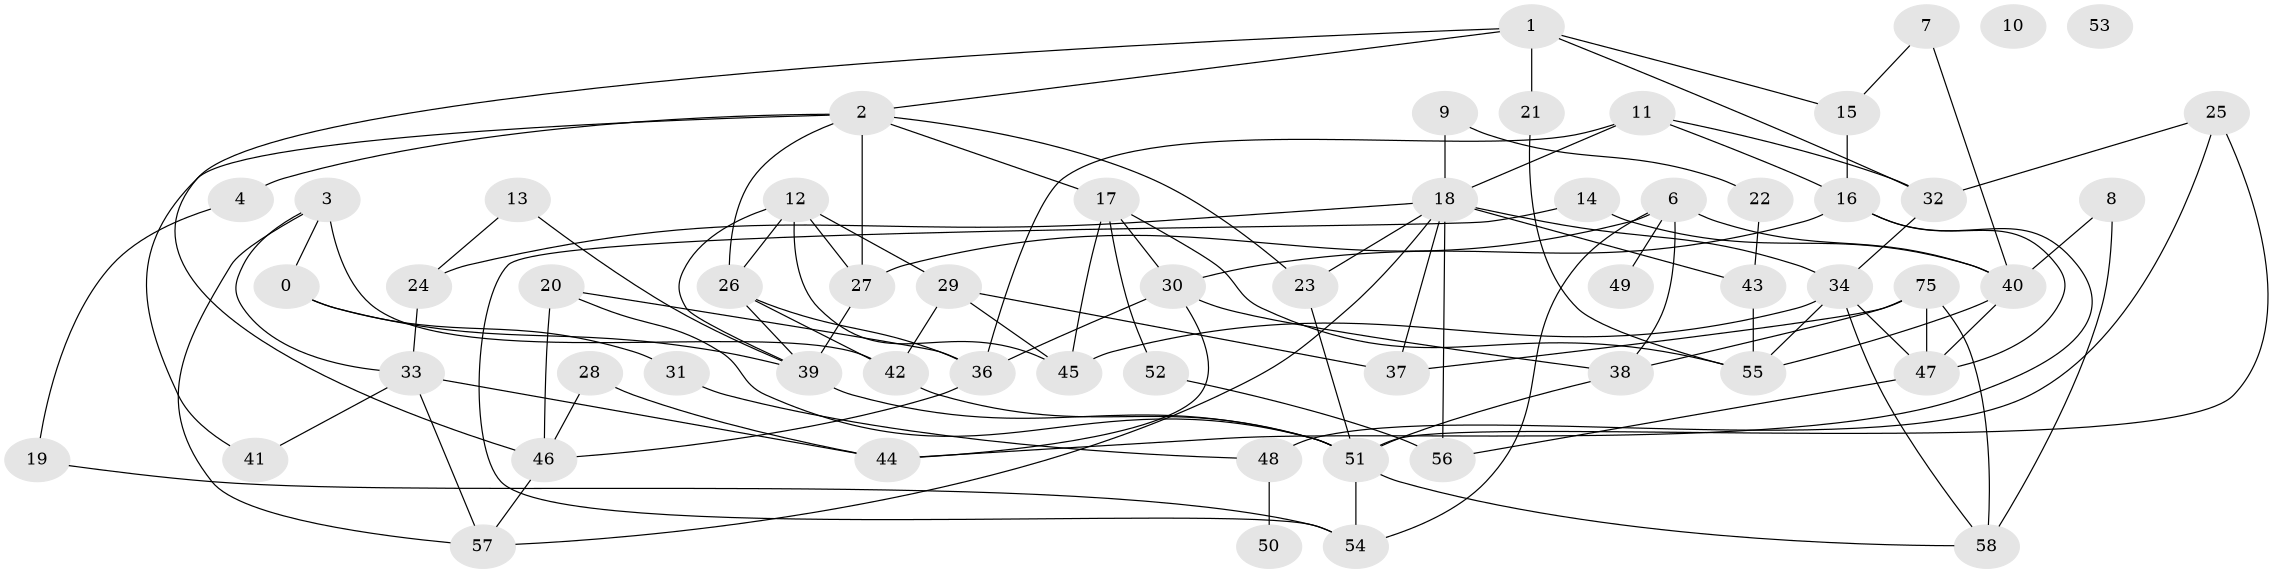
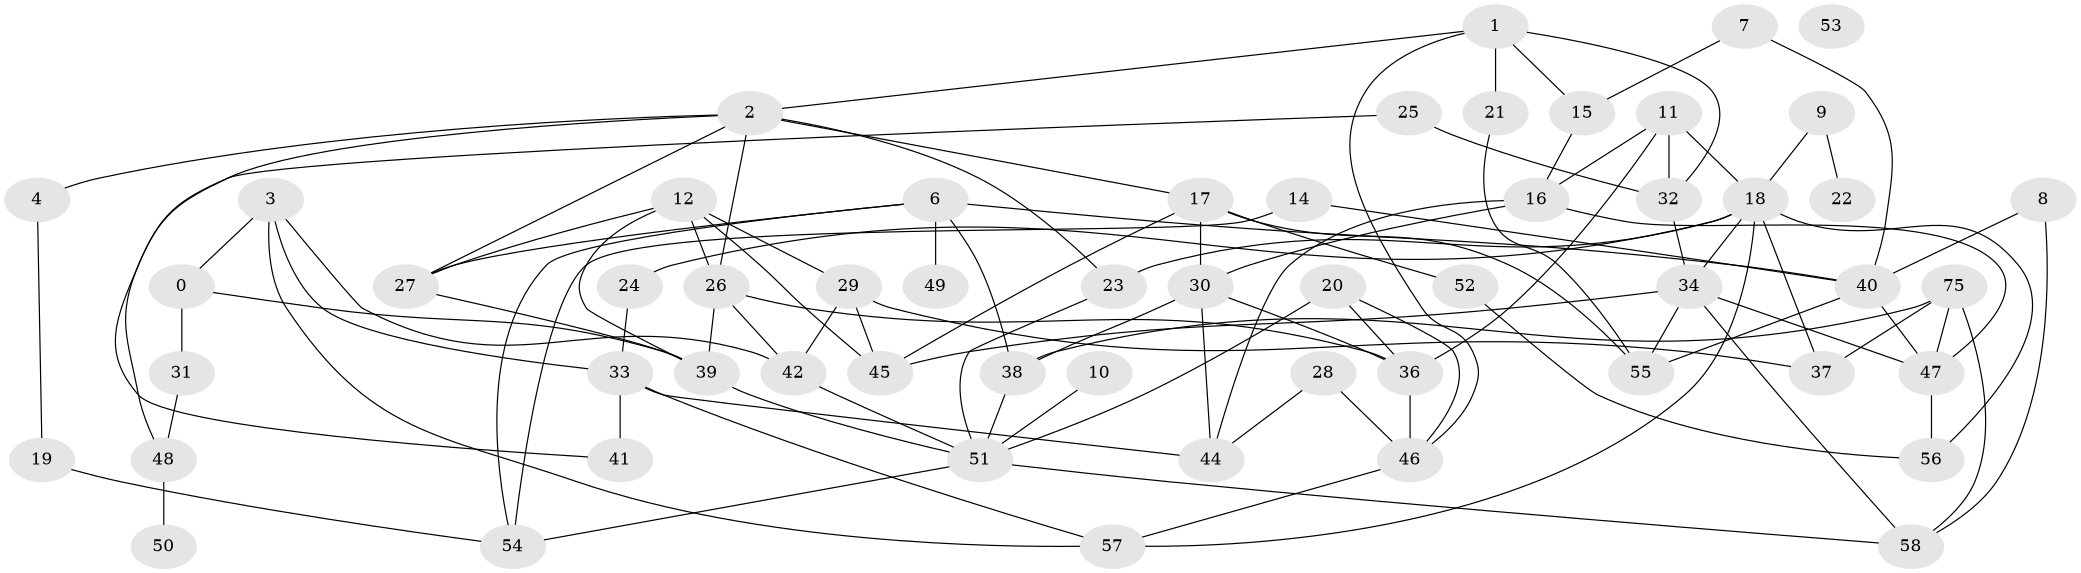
(518, 200) -> none
(1753, 287) -> none
(1946, 432) -> (1040, 417)
